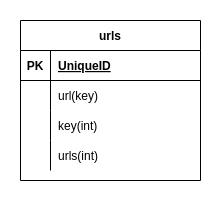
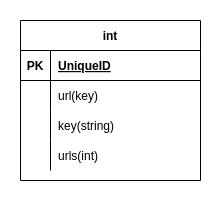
(110, 36) -> (110, 36)
(83, 126) -> (93, 126)
